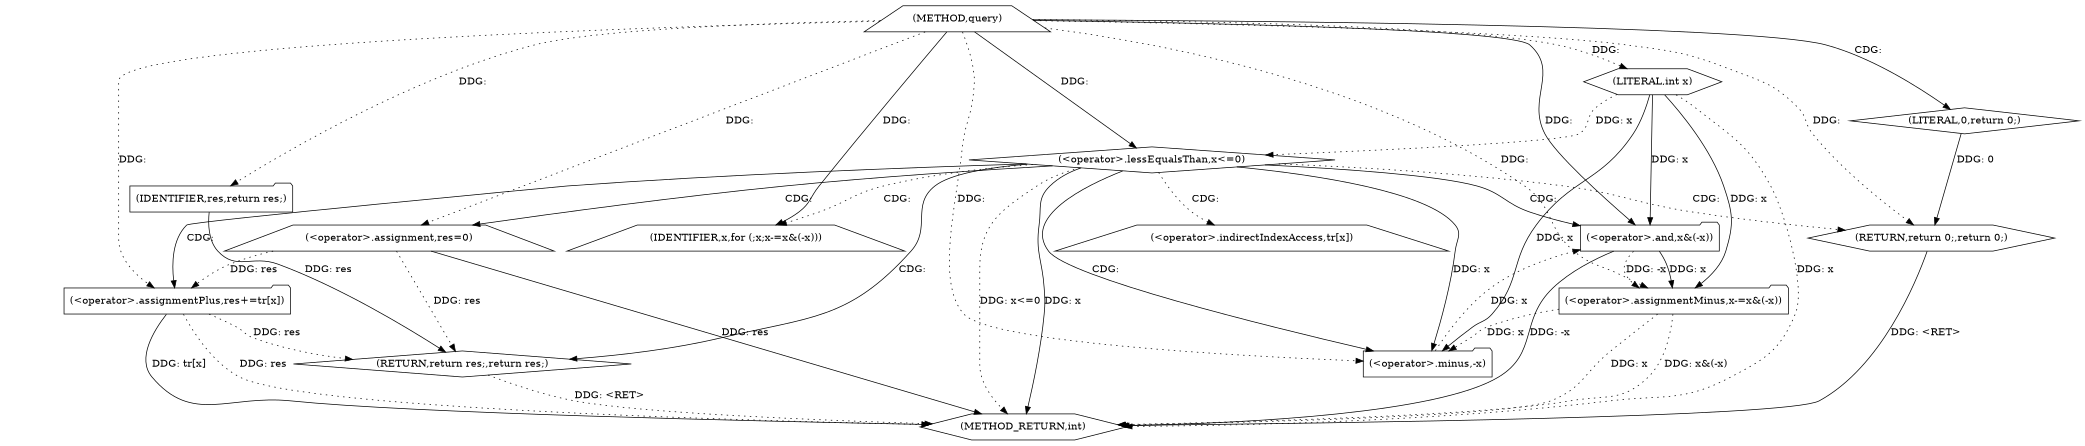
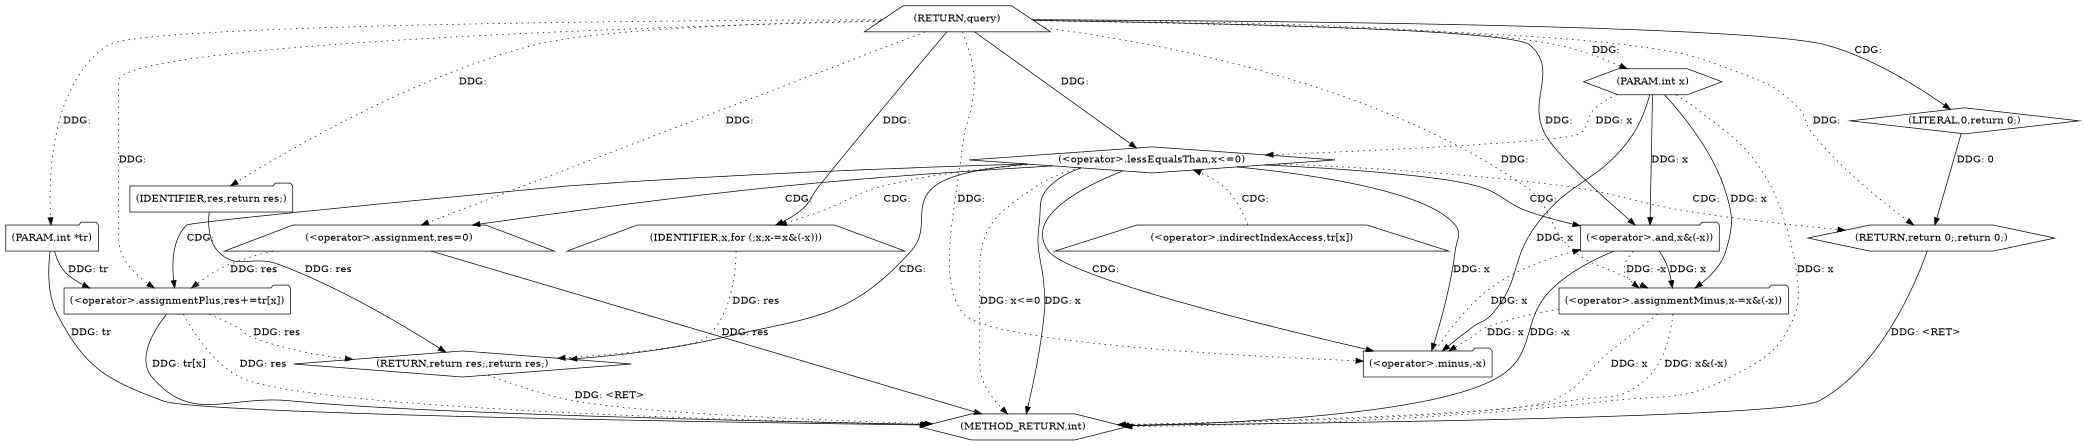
(957, 19) -> (957, 19)
(1653, 82) -> (1653, 82)
(1180, 201) -> (1230, 193)
none -> (52, 238)
(424, 298) -> (714, 330)
